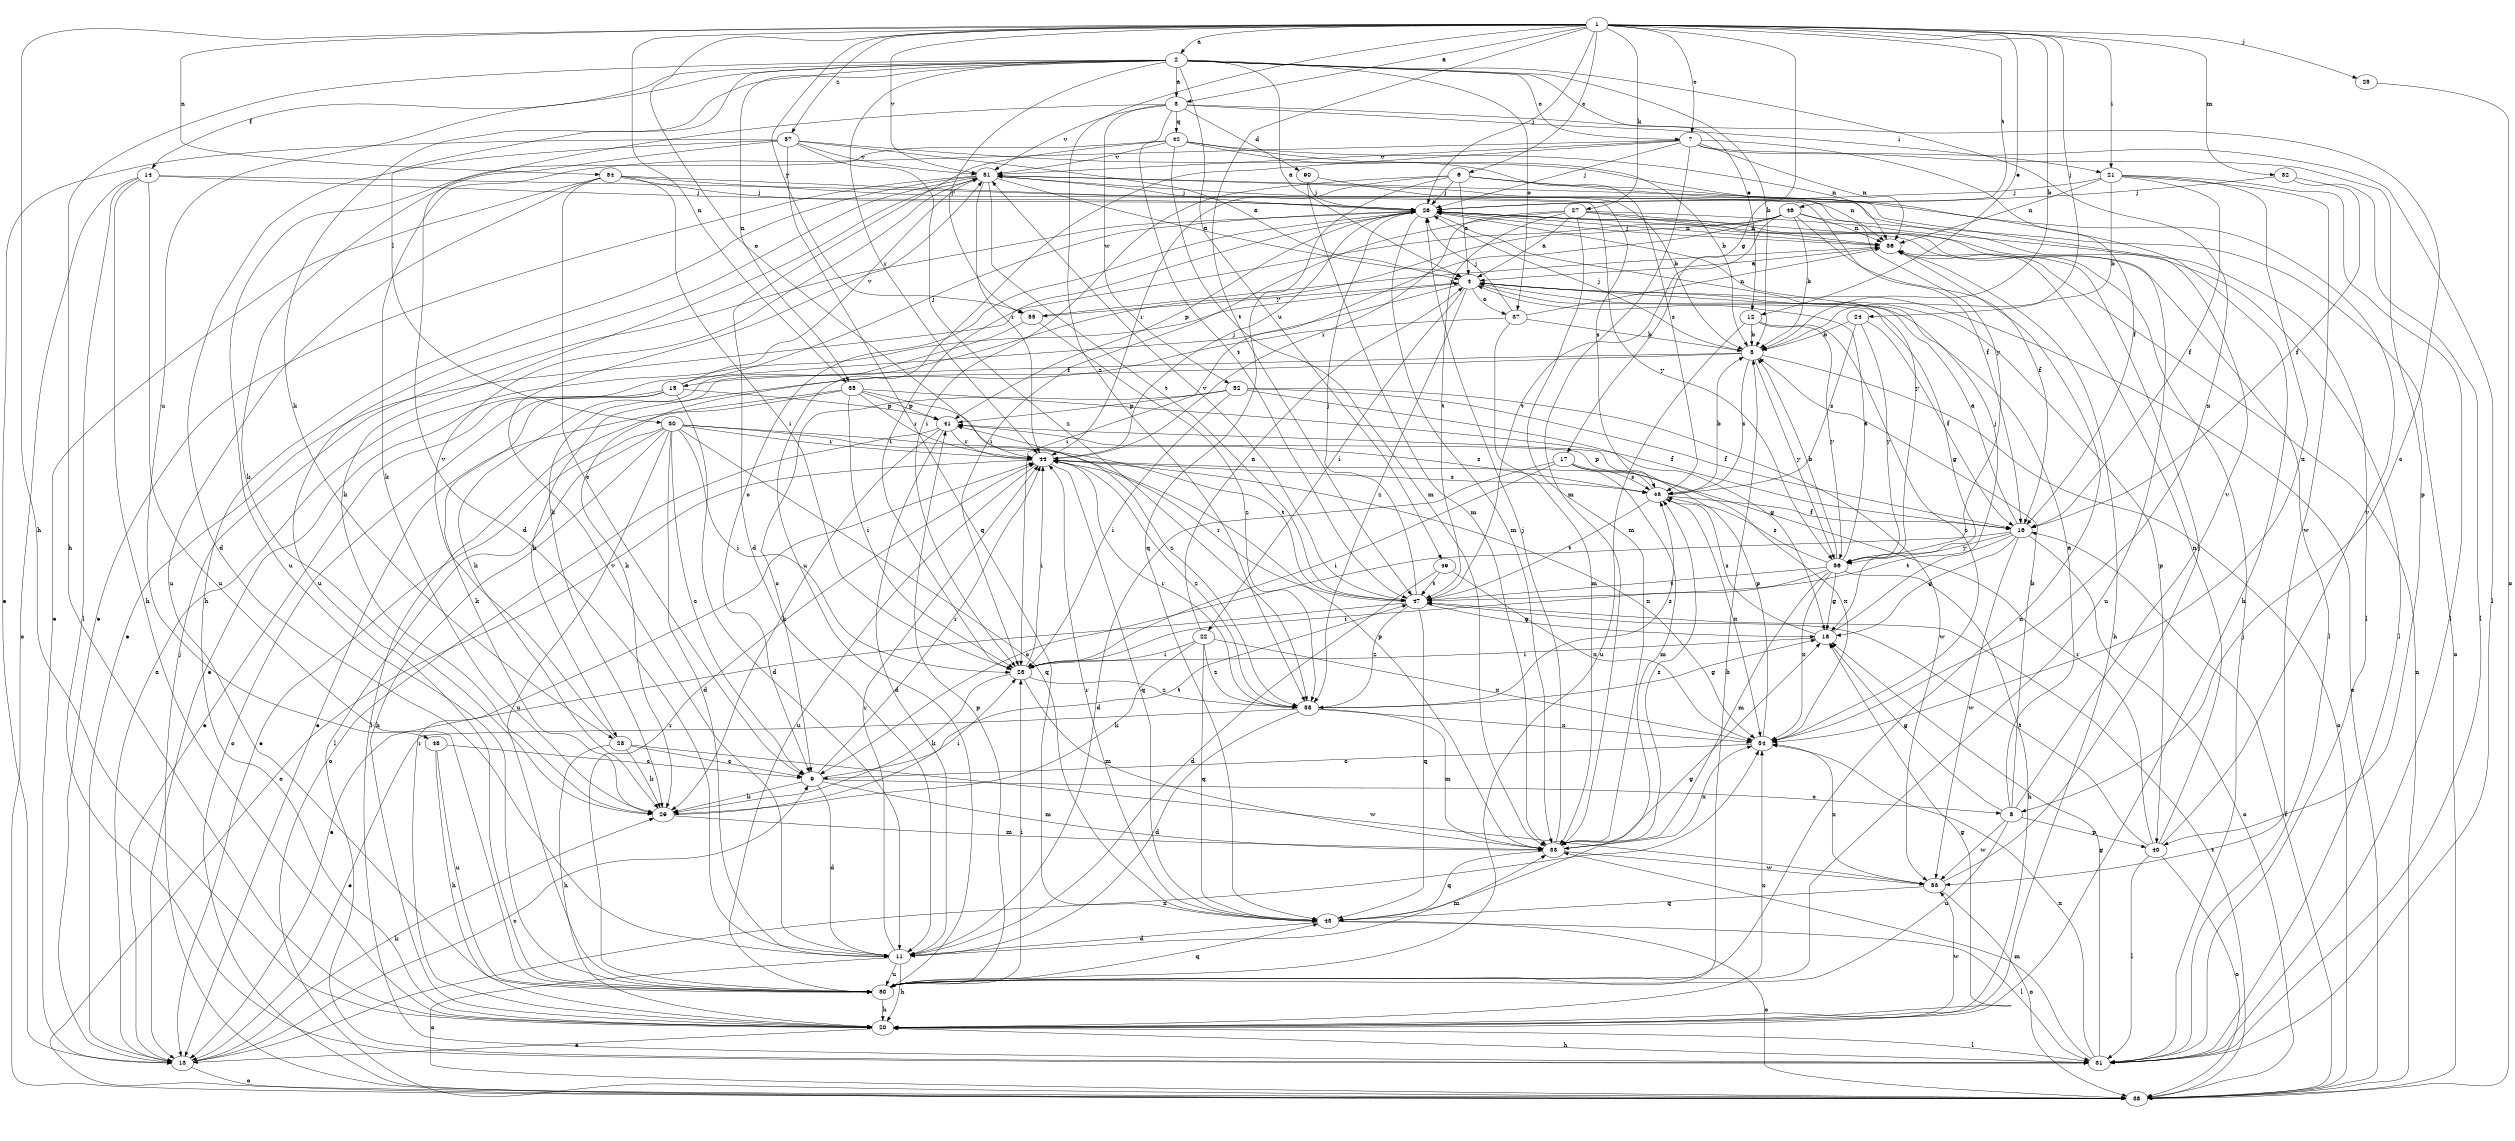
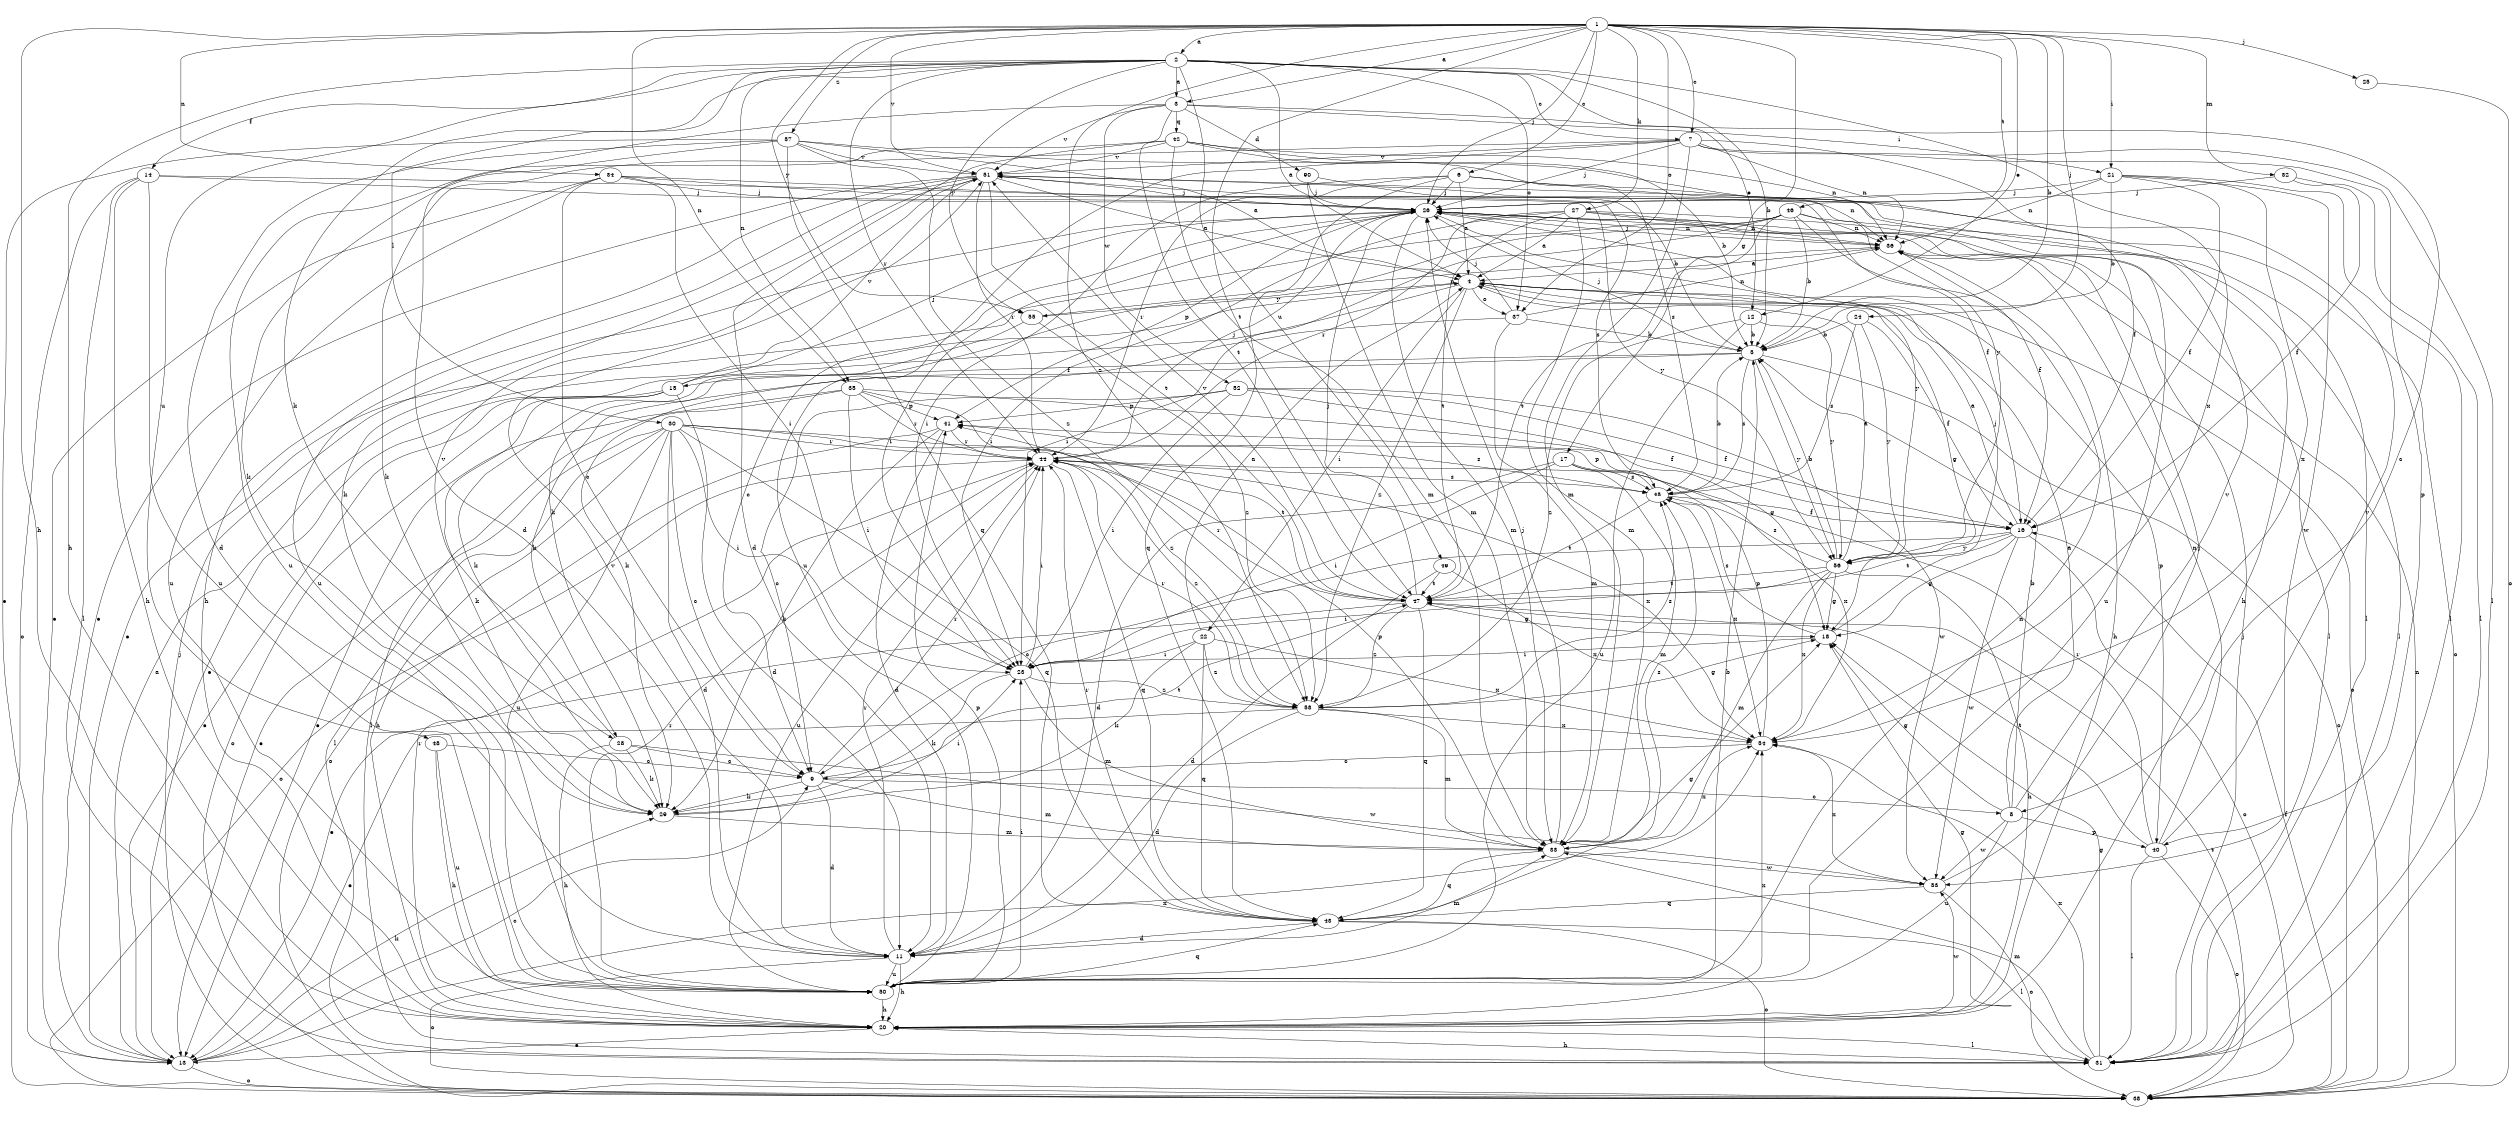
(840, 40) -> (1668, 172)
(816, 401) -> none
(1974, 565) -> (1549, 514)
